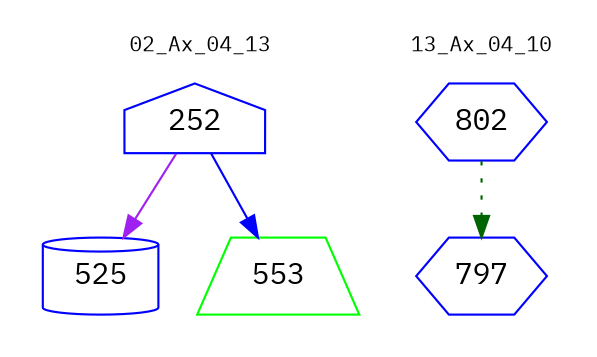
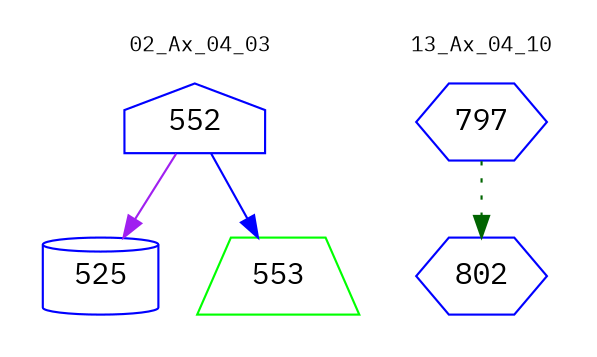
(201, 46) -> (201, 46)
(195, 122) -> (195, 122)
(482, 189) -> (482, 189)
